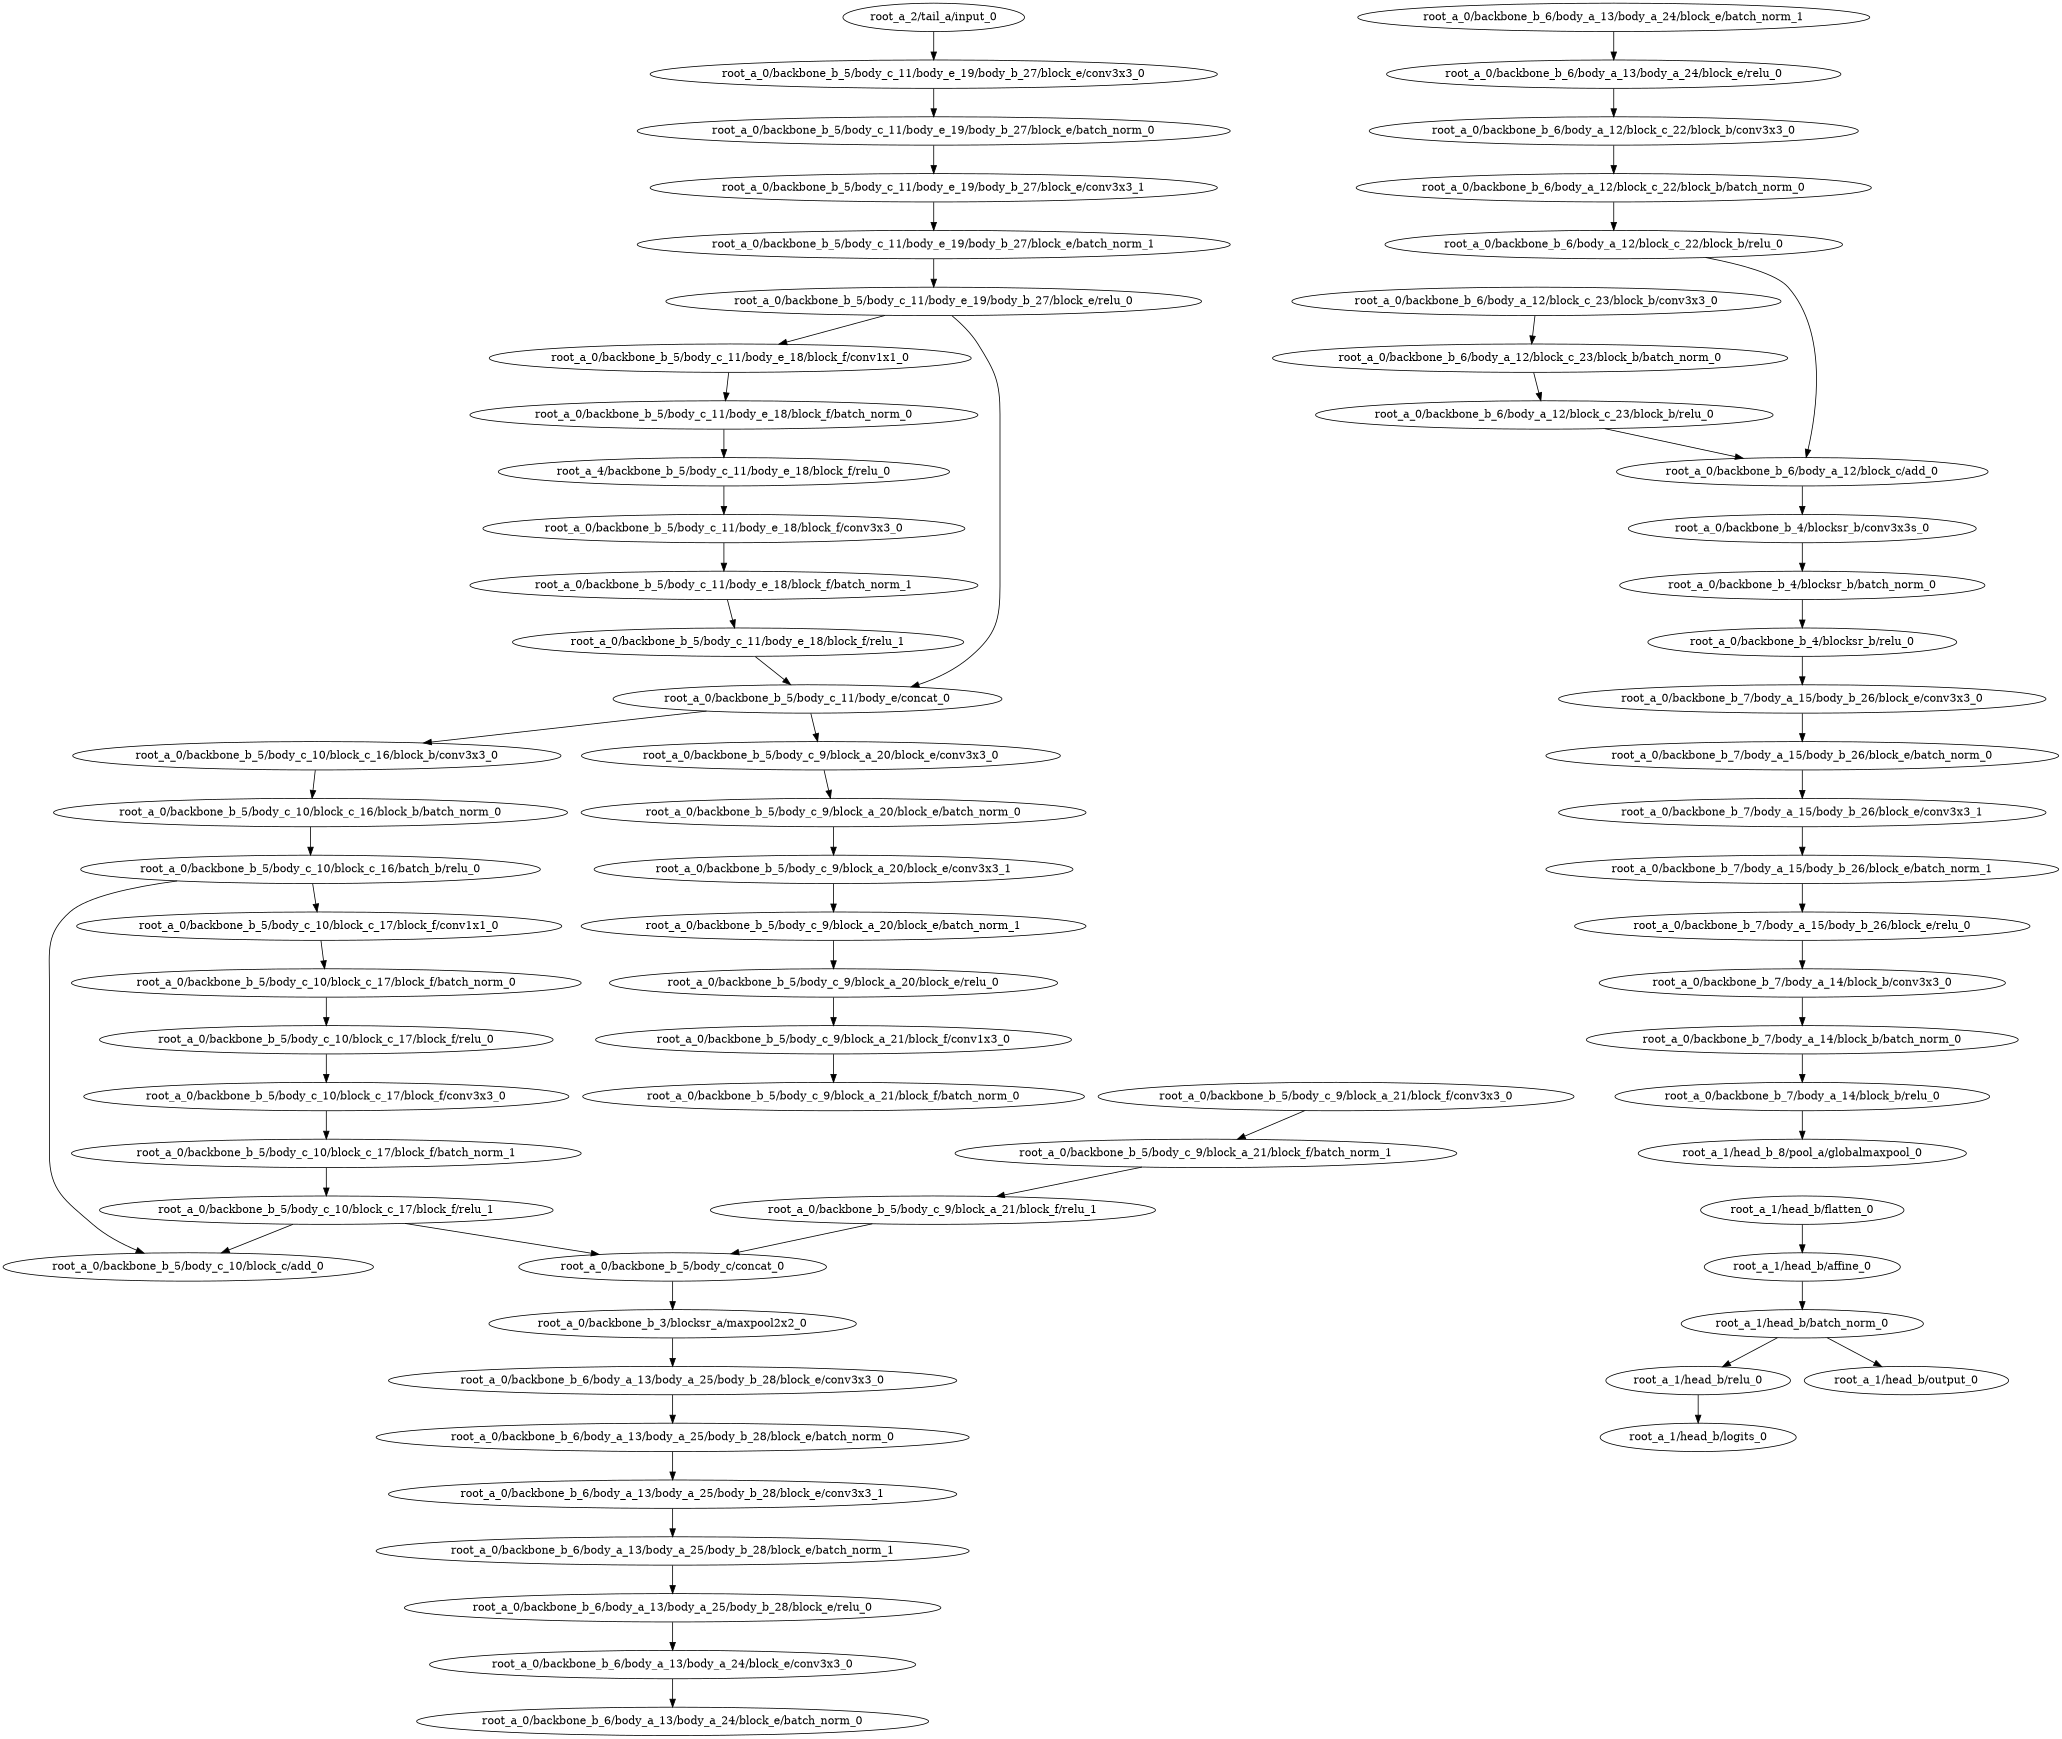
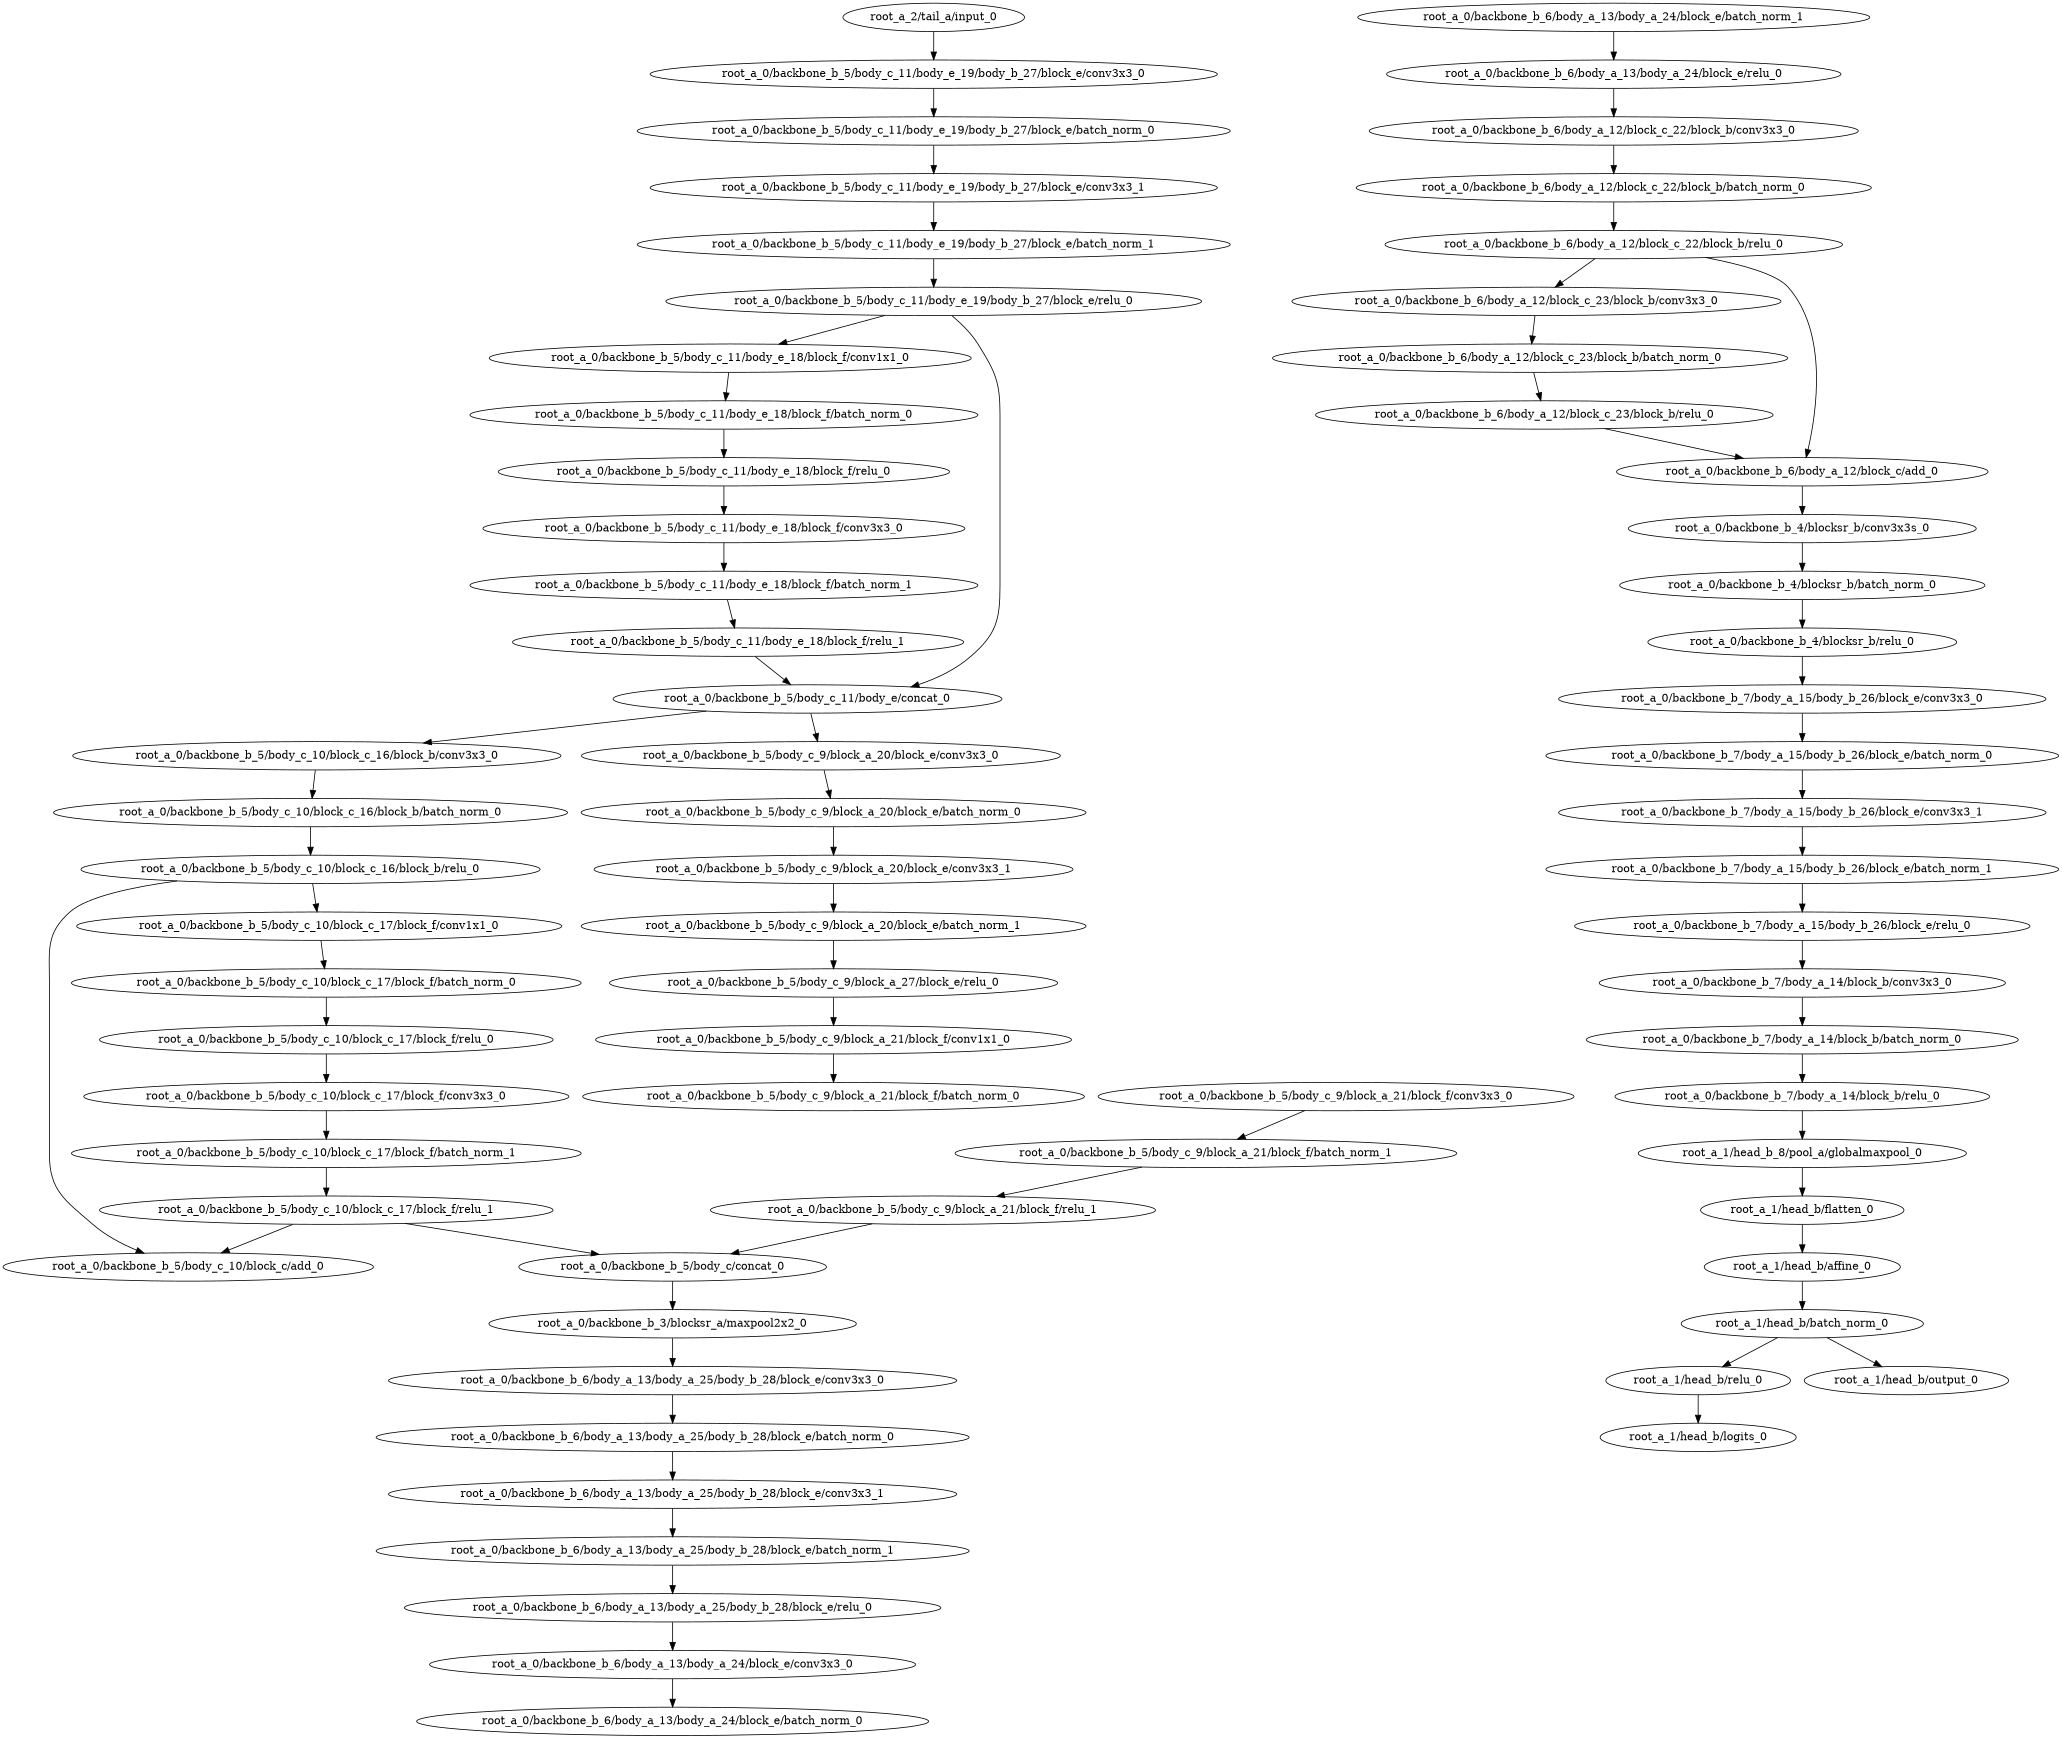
none -> (1578, 271)
(724, 472) -> (724, 472)
(311, 869) -> (311, 869)
(834, 983) -> (834, 983)
(834, 1040) -> (834, 1040)
none -> (1802, 1178)
